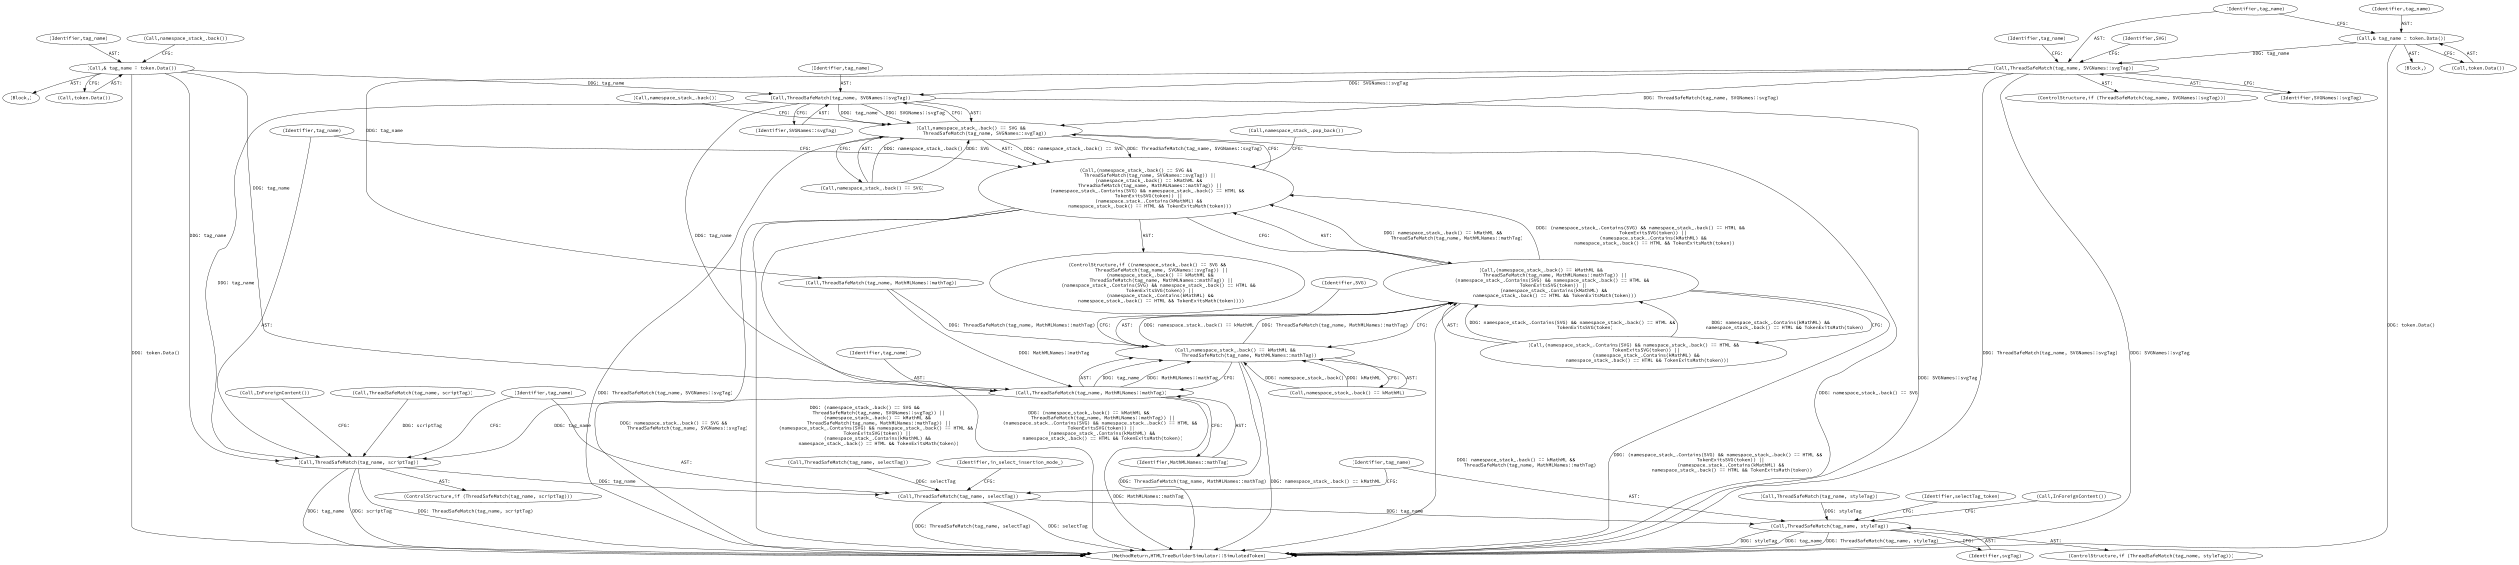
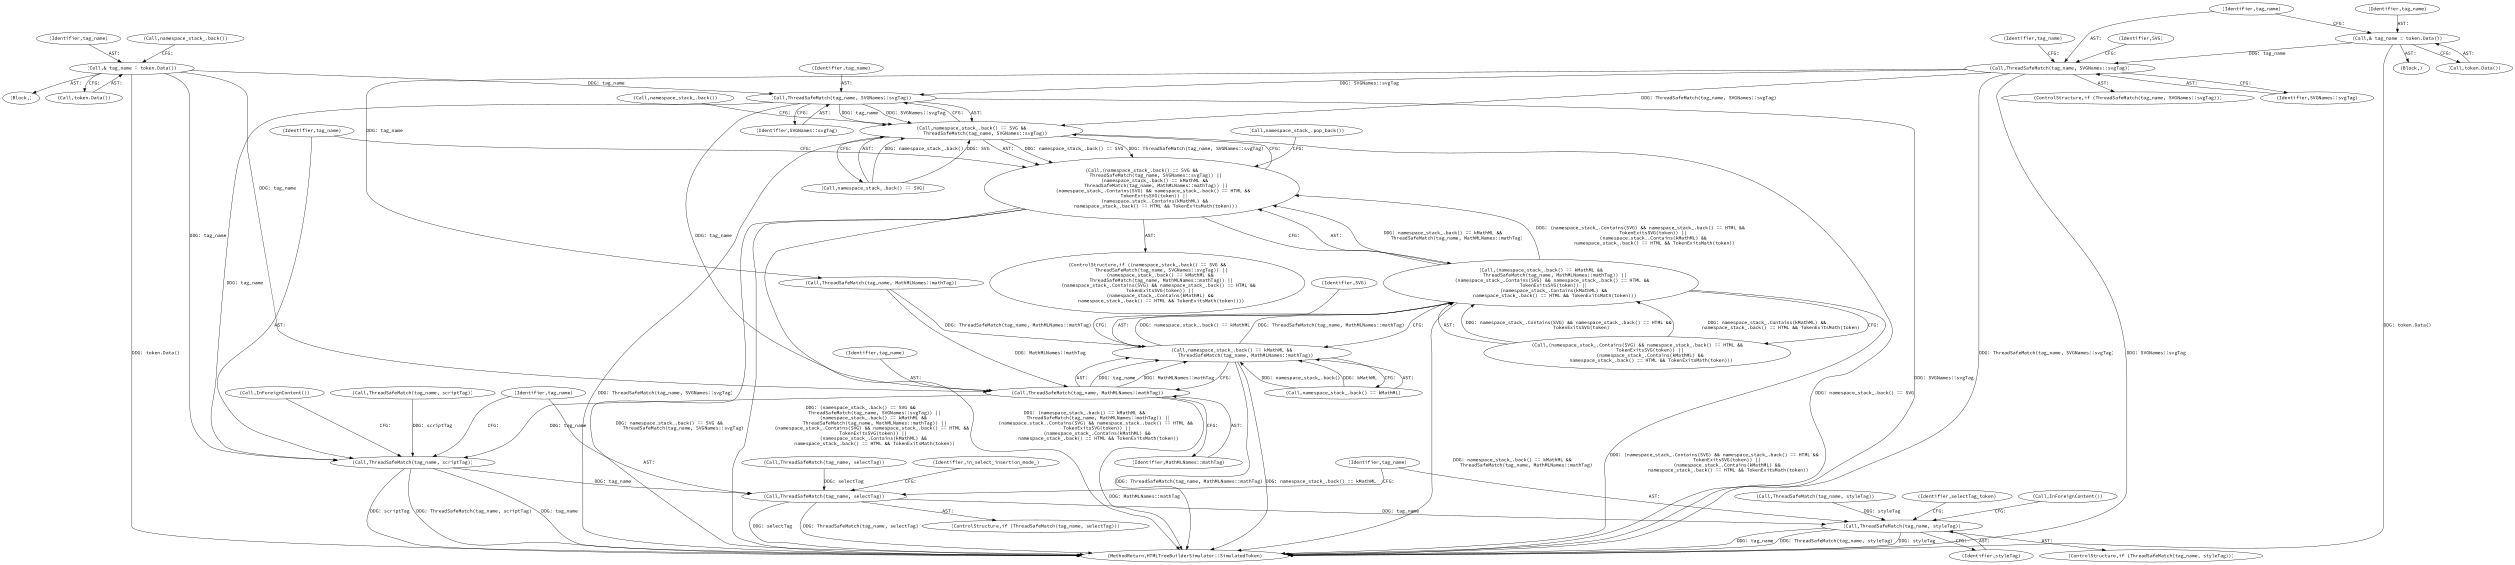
(488, 496) -> none
none -> (1036, 526)
(1995, 556) -> (1991, 556)
